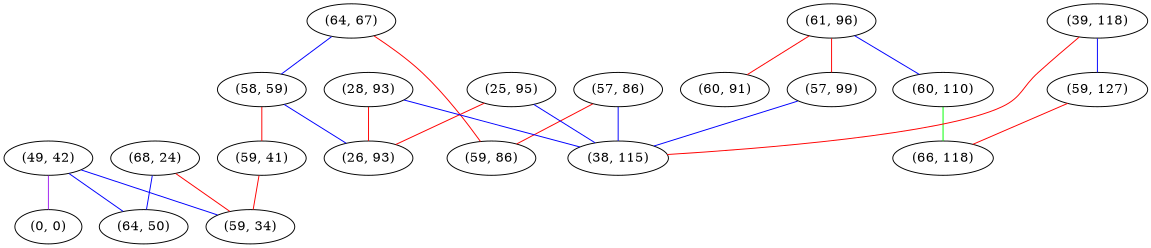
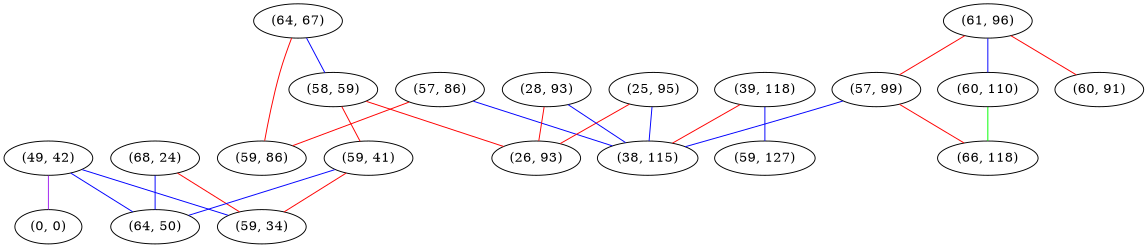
(315, 124) -> (435, 124)
(1020, 124) -> (932, 124)
none -> (262, 192)
